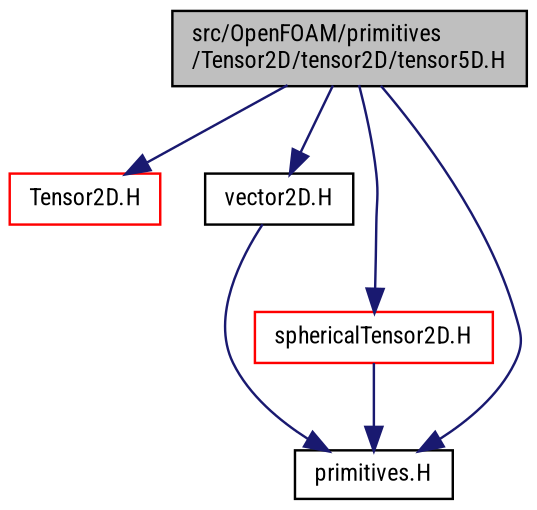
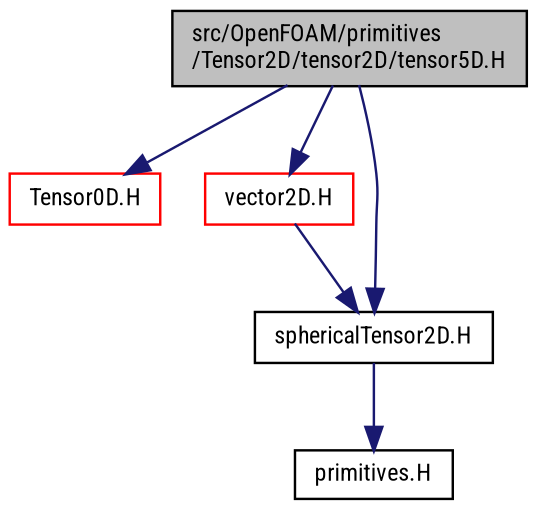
(85, 199) -> (85, 199)
(279, 199) -> (279, 199)
(496, 263) -> none
(374, 337) -> (374, 337)
(227, 344) -> (319, 258)
